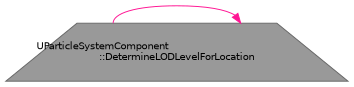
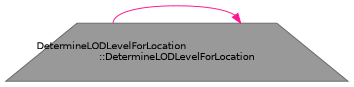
(177, 52) -> (177, 52)
